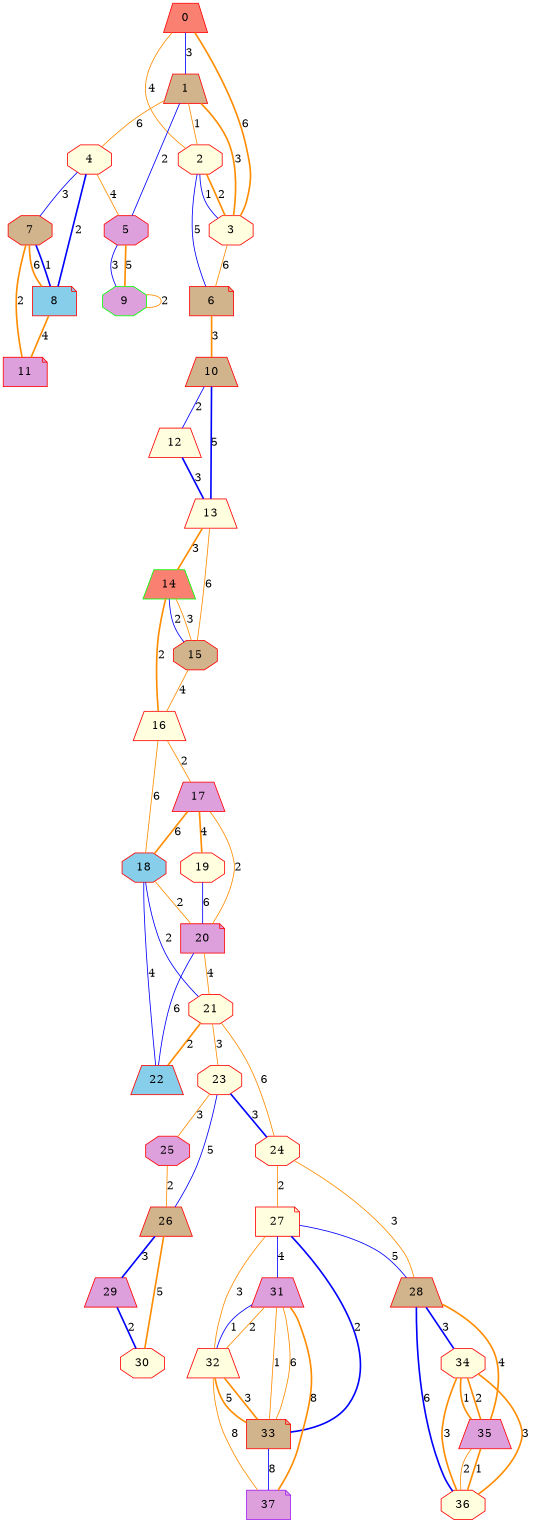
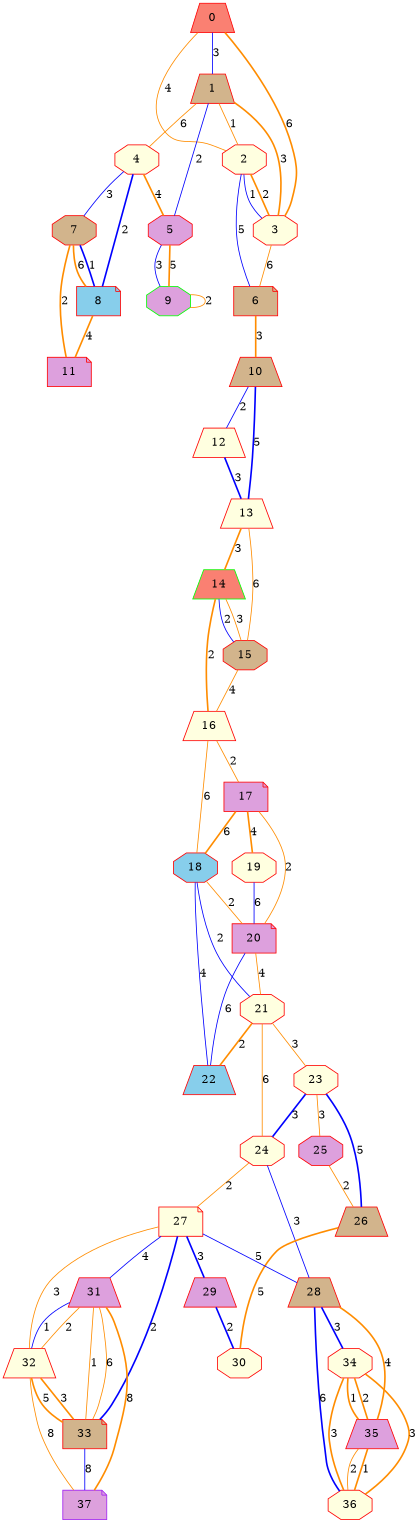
(108, 195) -> (154, 195)
(199, 797) -> (246, 797)
(202, 1153) -> (354, 1147)
(364, 1210) -> (288, 1222)
(138, 1257) -> (195, 1257)
